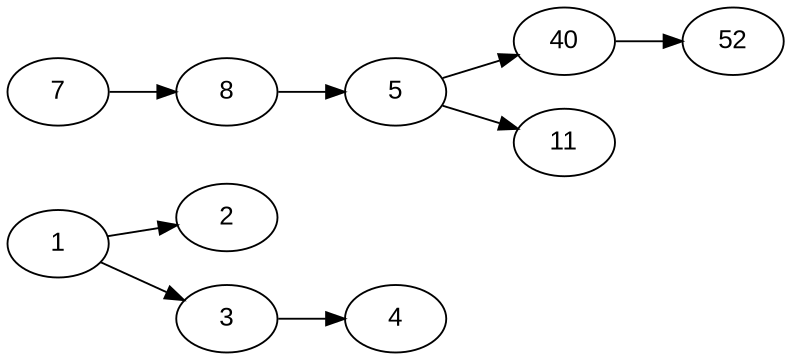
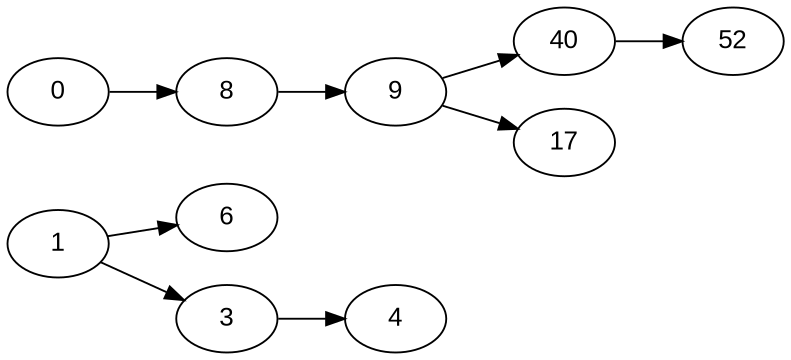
(58, 92) -> (58, 92)
(396, 92) -> (396, 92)
(564, 142) -> (564, 142)
(227, 218) -> (227, 218)
